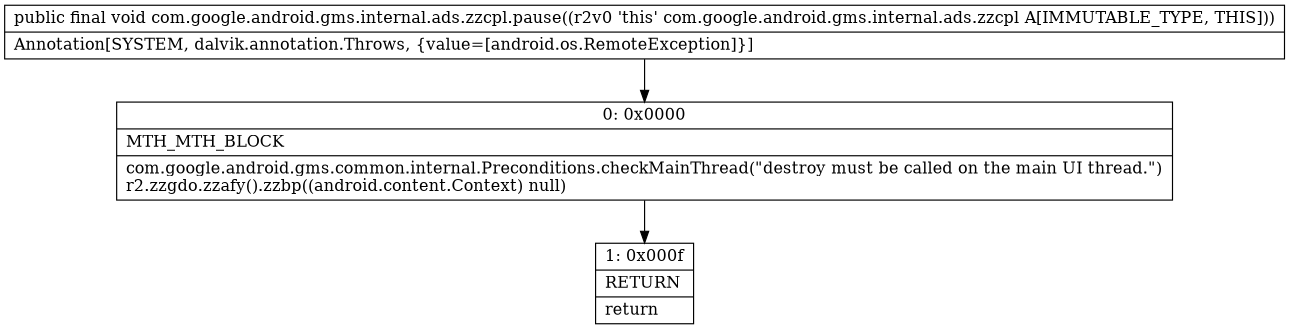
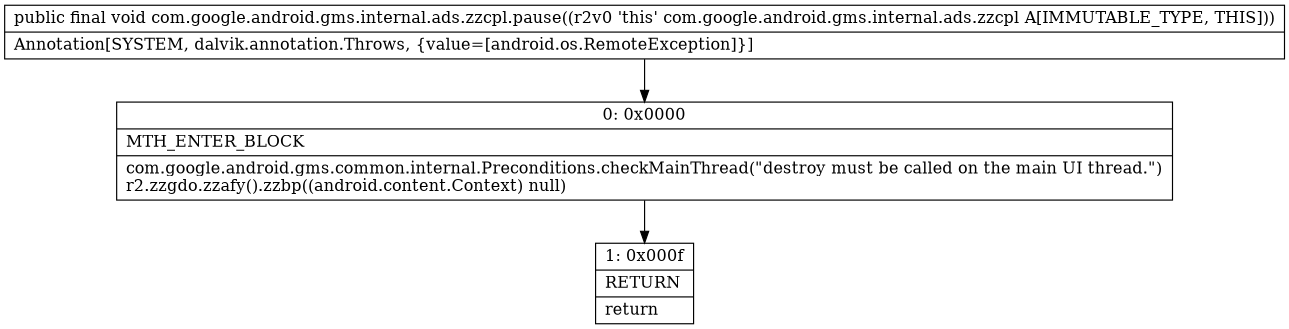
(205, 142) -> (216, 142)
